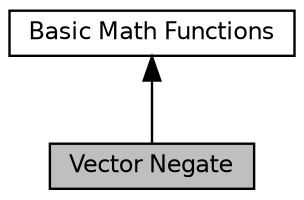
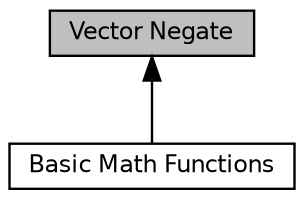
(152, 112) -> (152, 112)
